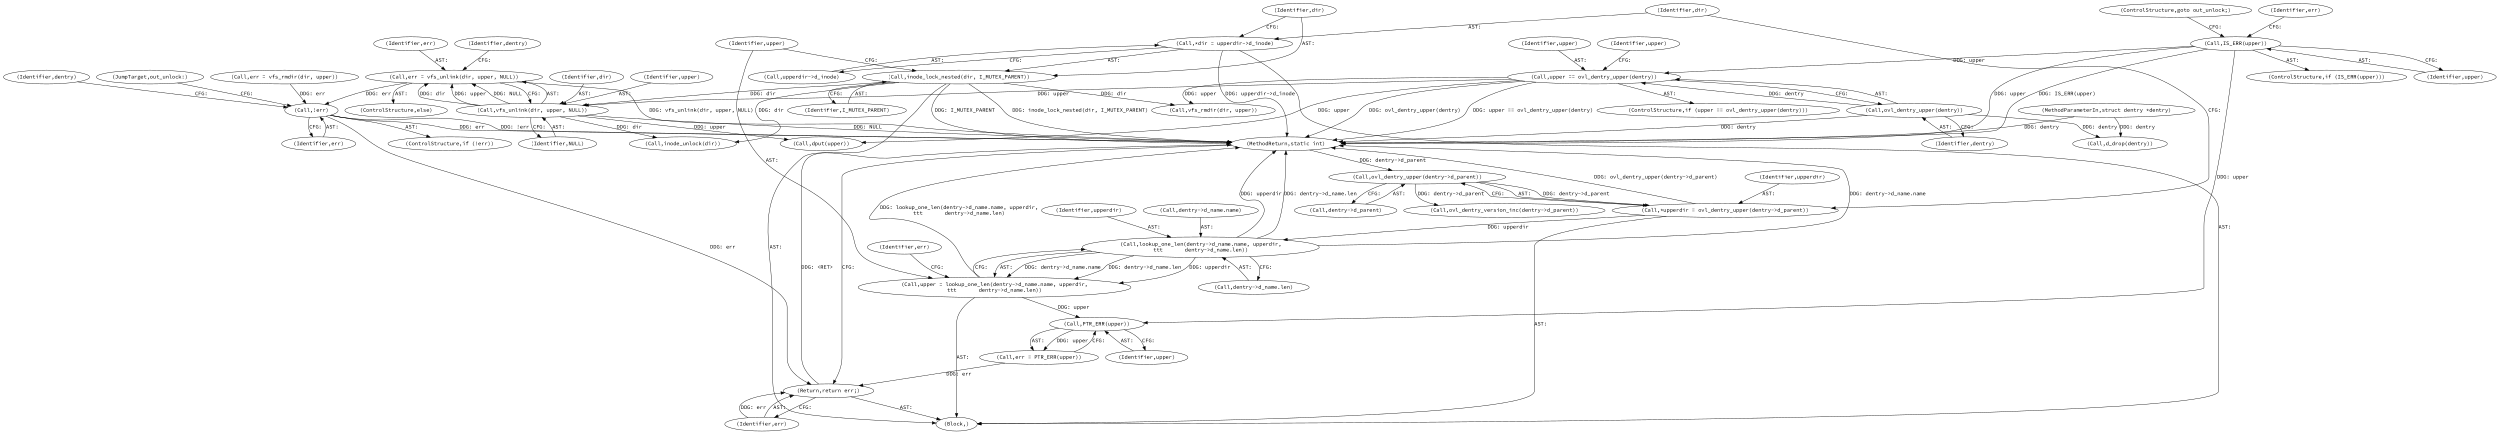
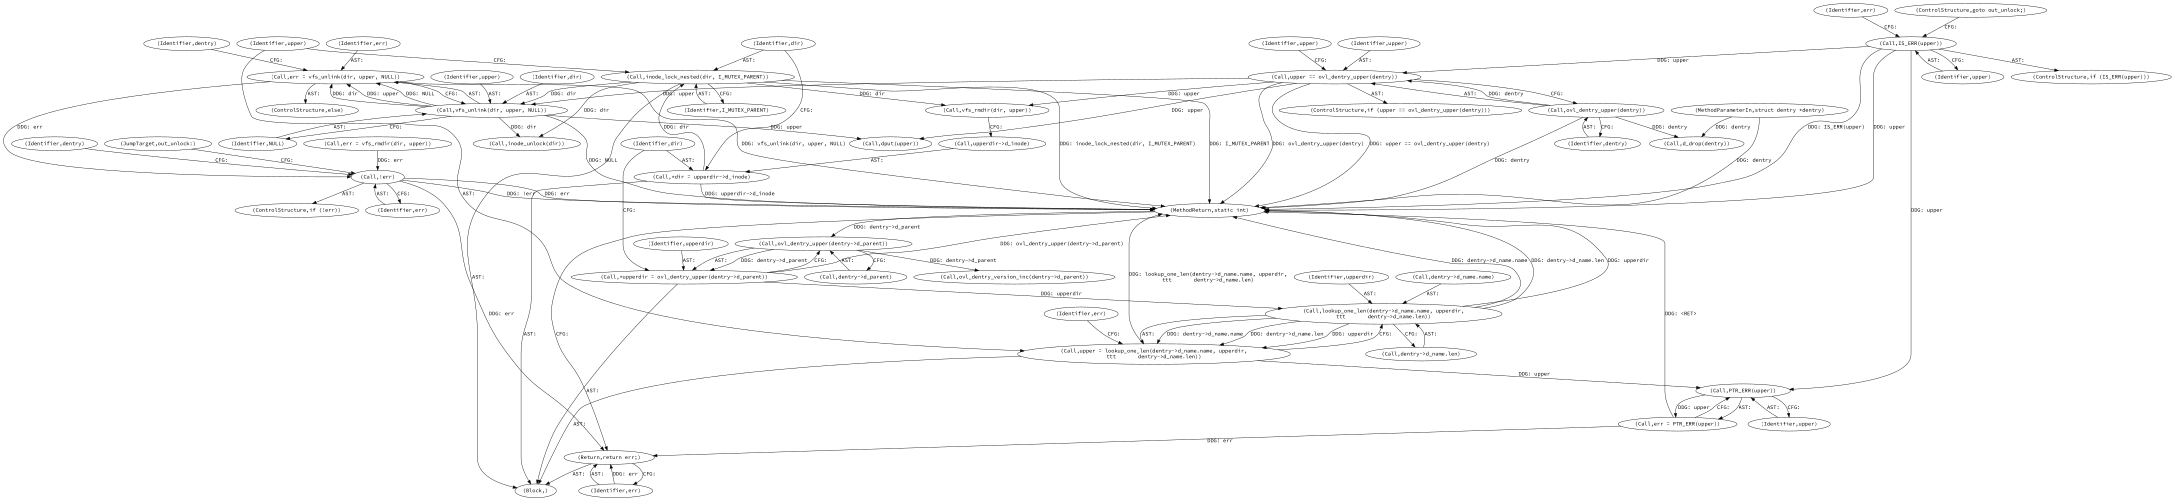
(1005, 58) -> (989, 125)
(1116, 60) -> (677, 127)
(900, 157) -> (1570, 225)
